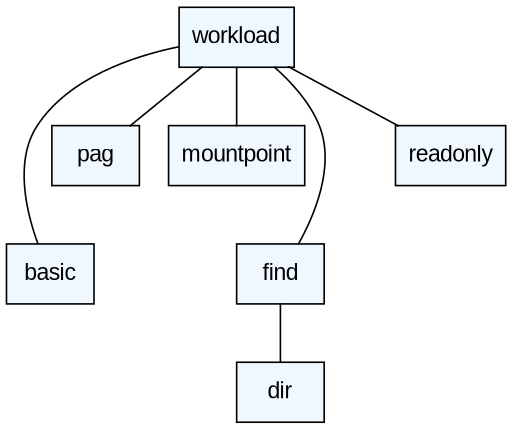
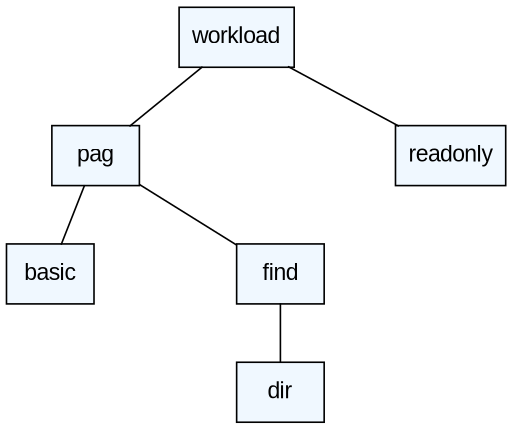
(51, 109) -> (73, 215)
(324, 150) -> (188, 215)
(237, 156) -> none
